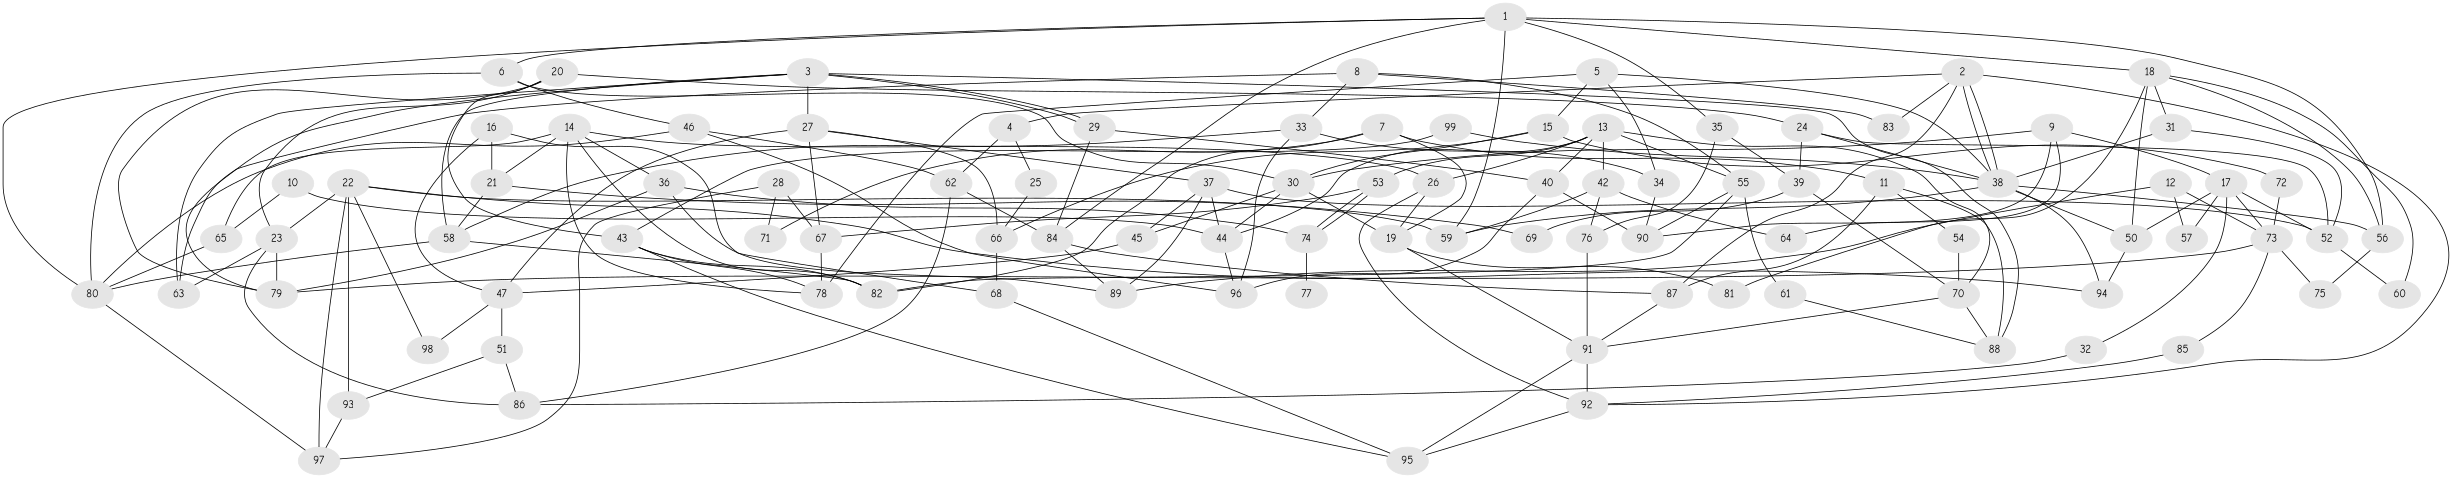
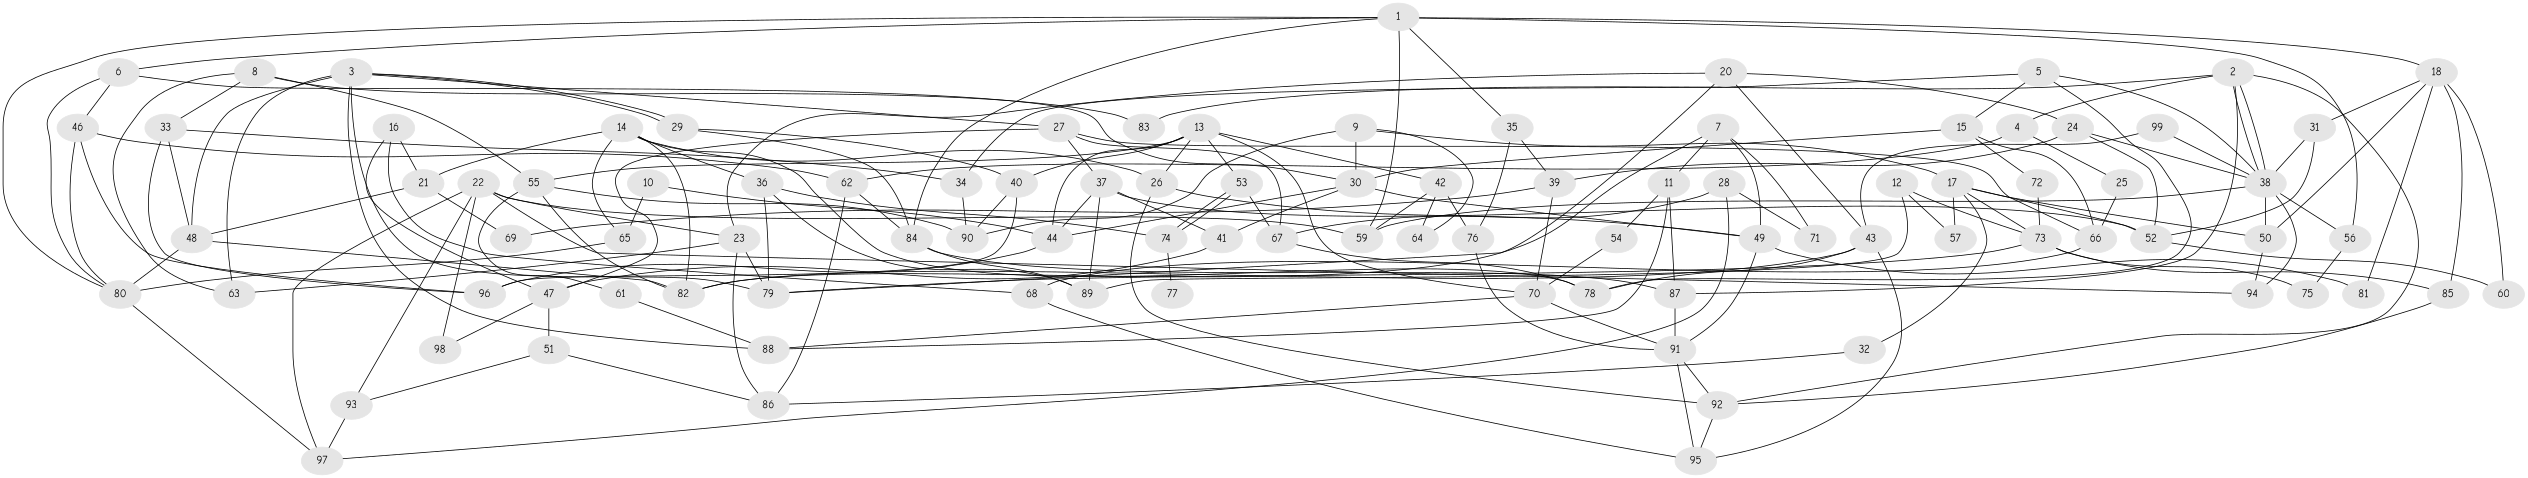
(2293, 128) -> (2462, 182)
(449, 239) -> (192, 239)
(1137, 239) -> (1222, 239)
(1391, 239) -> (1760, 239)
